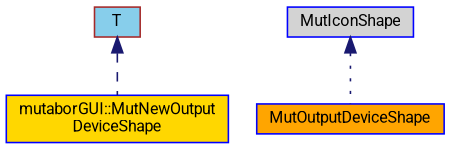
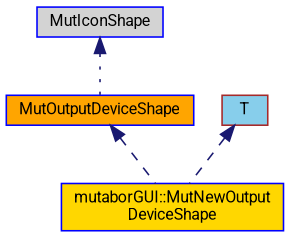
none -> (138, 161)
